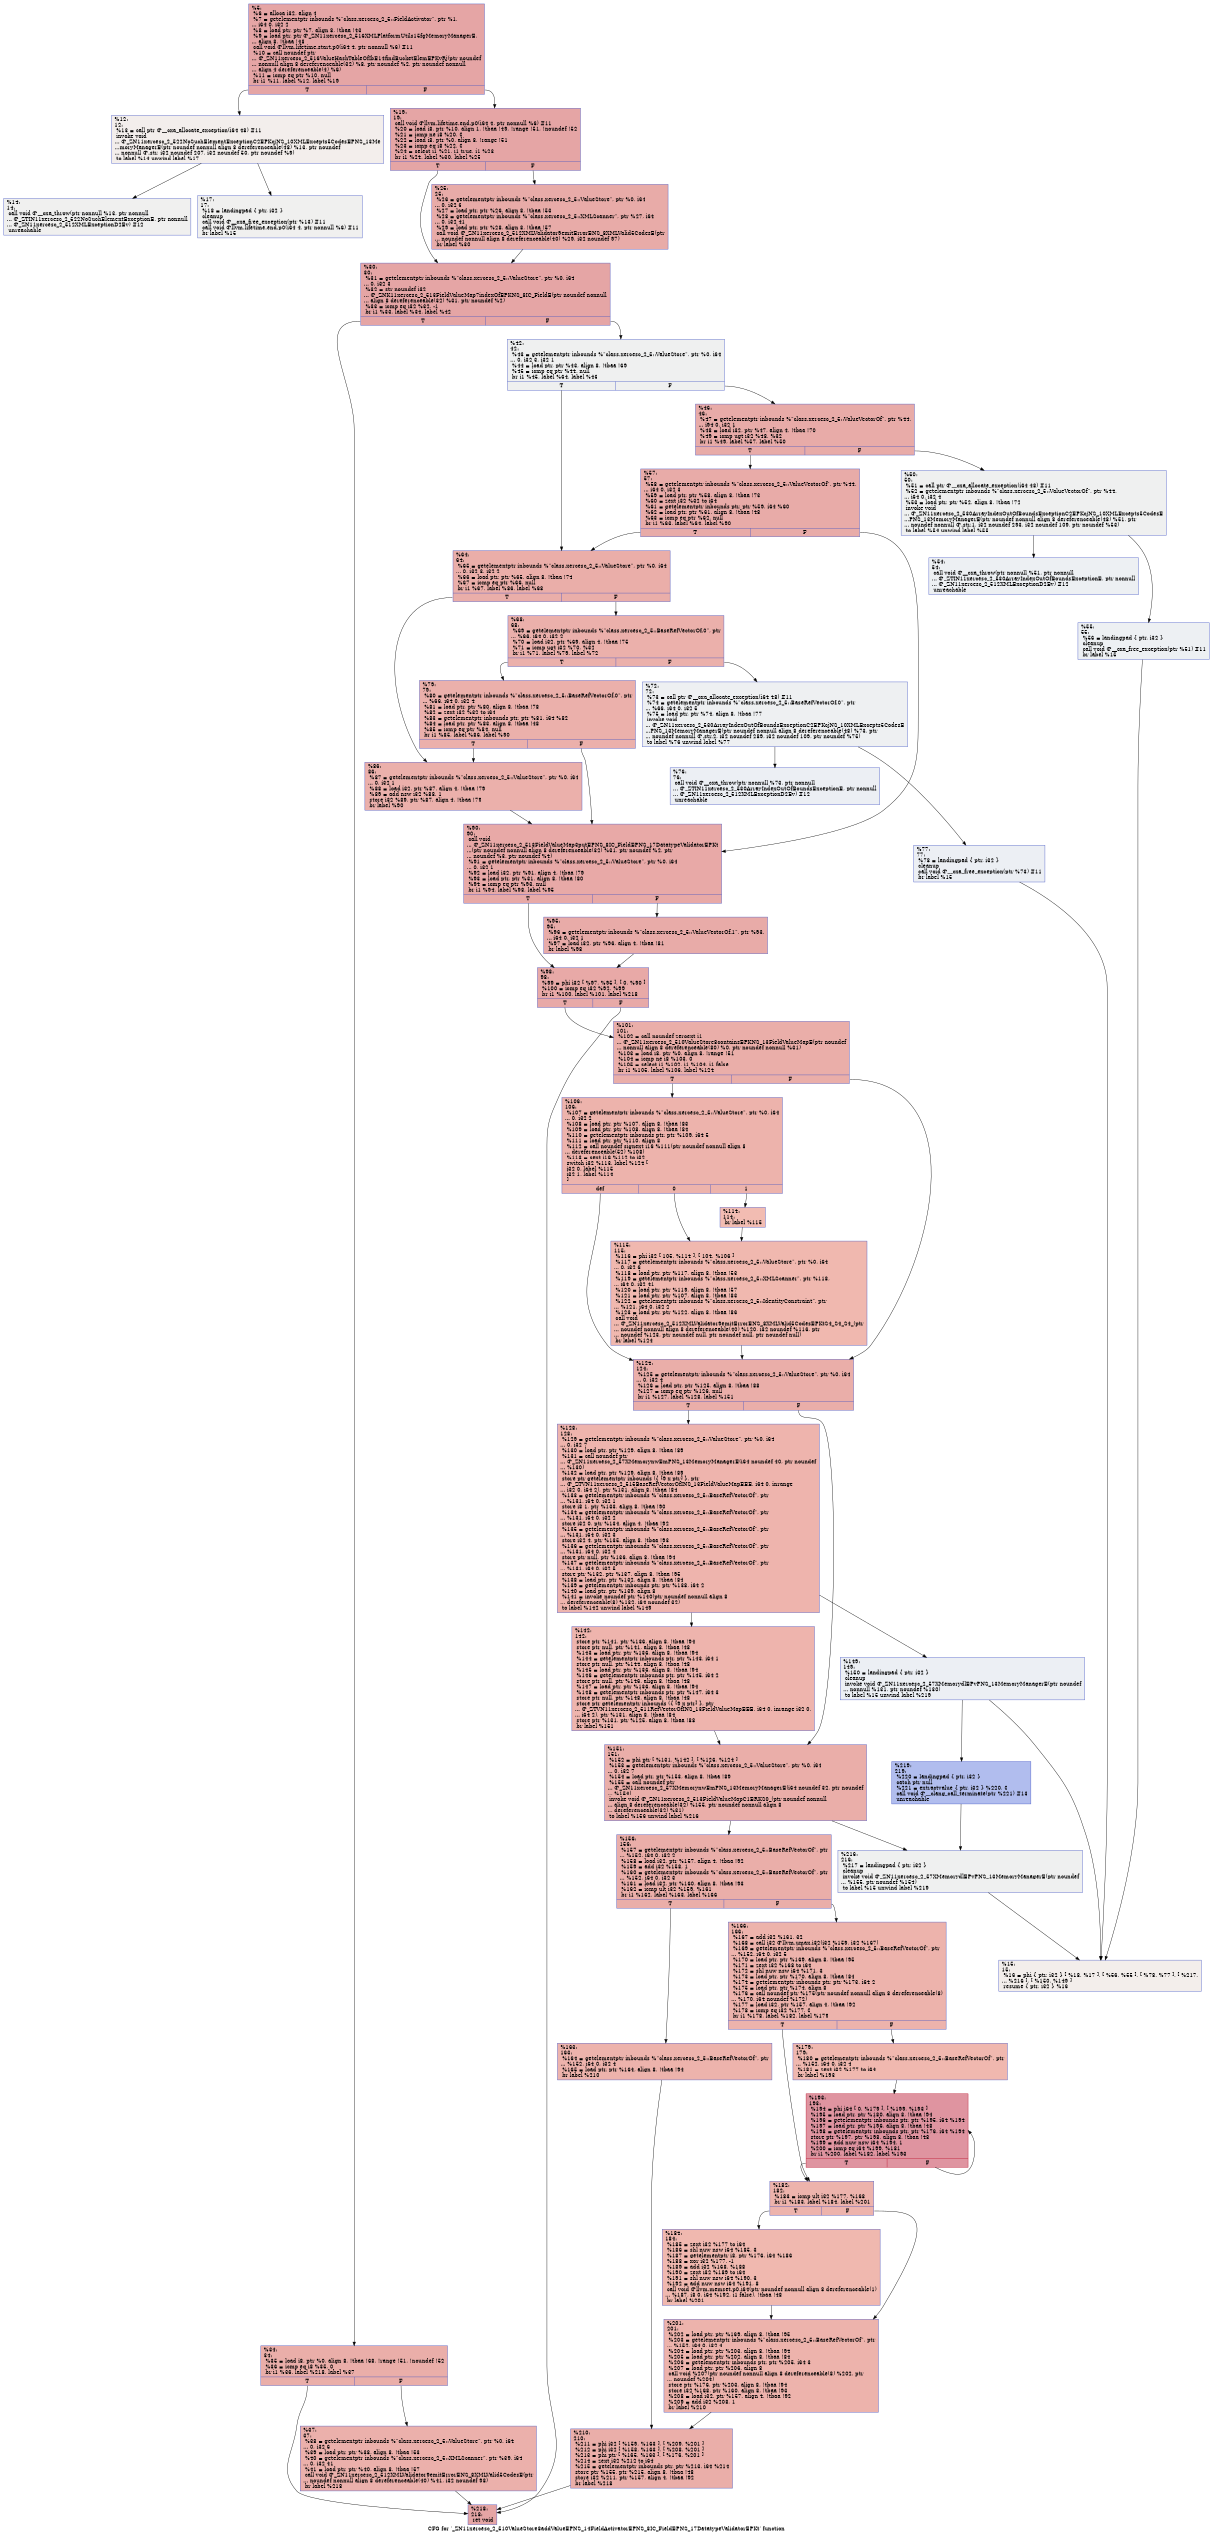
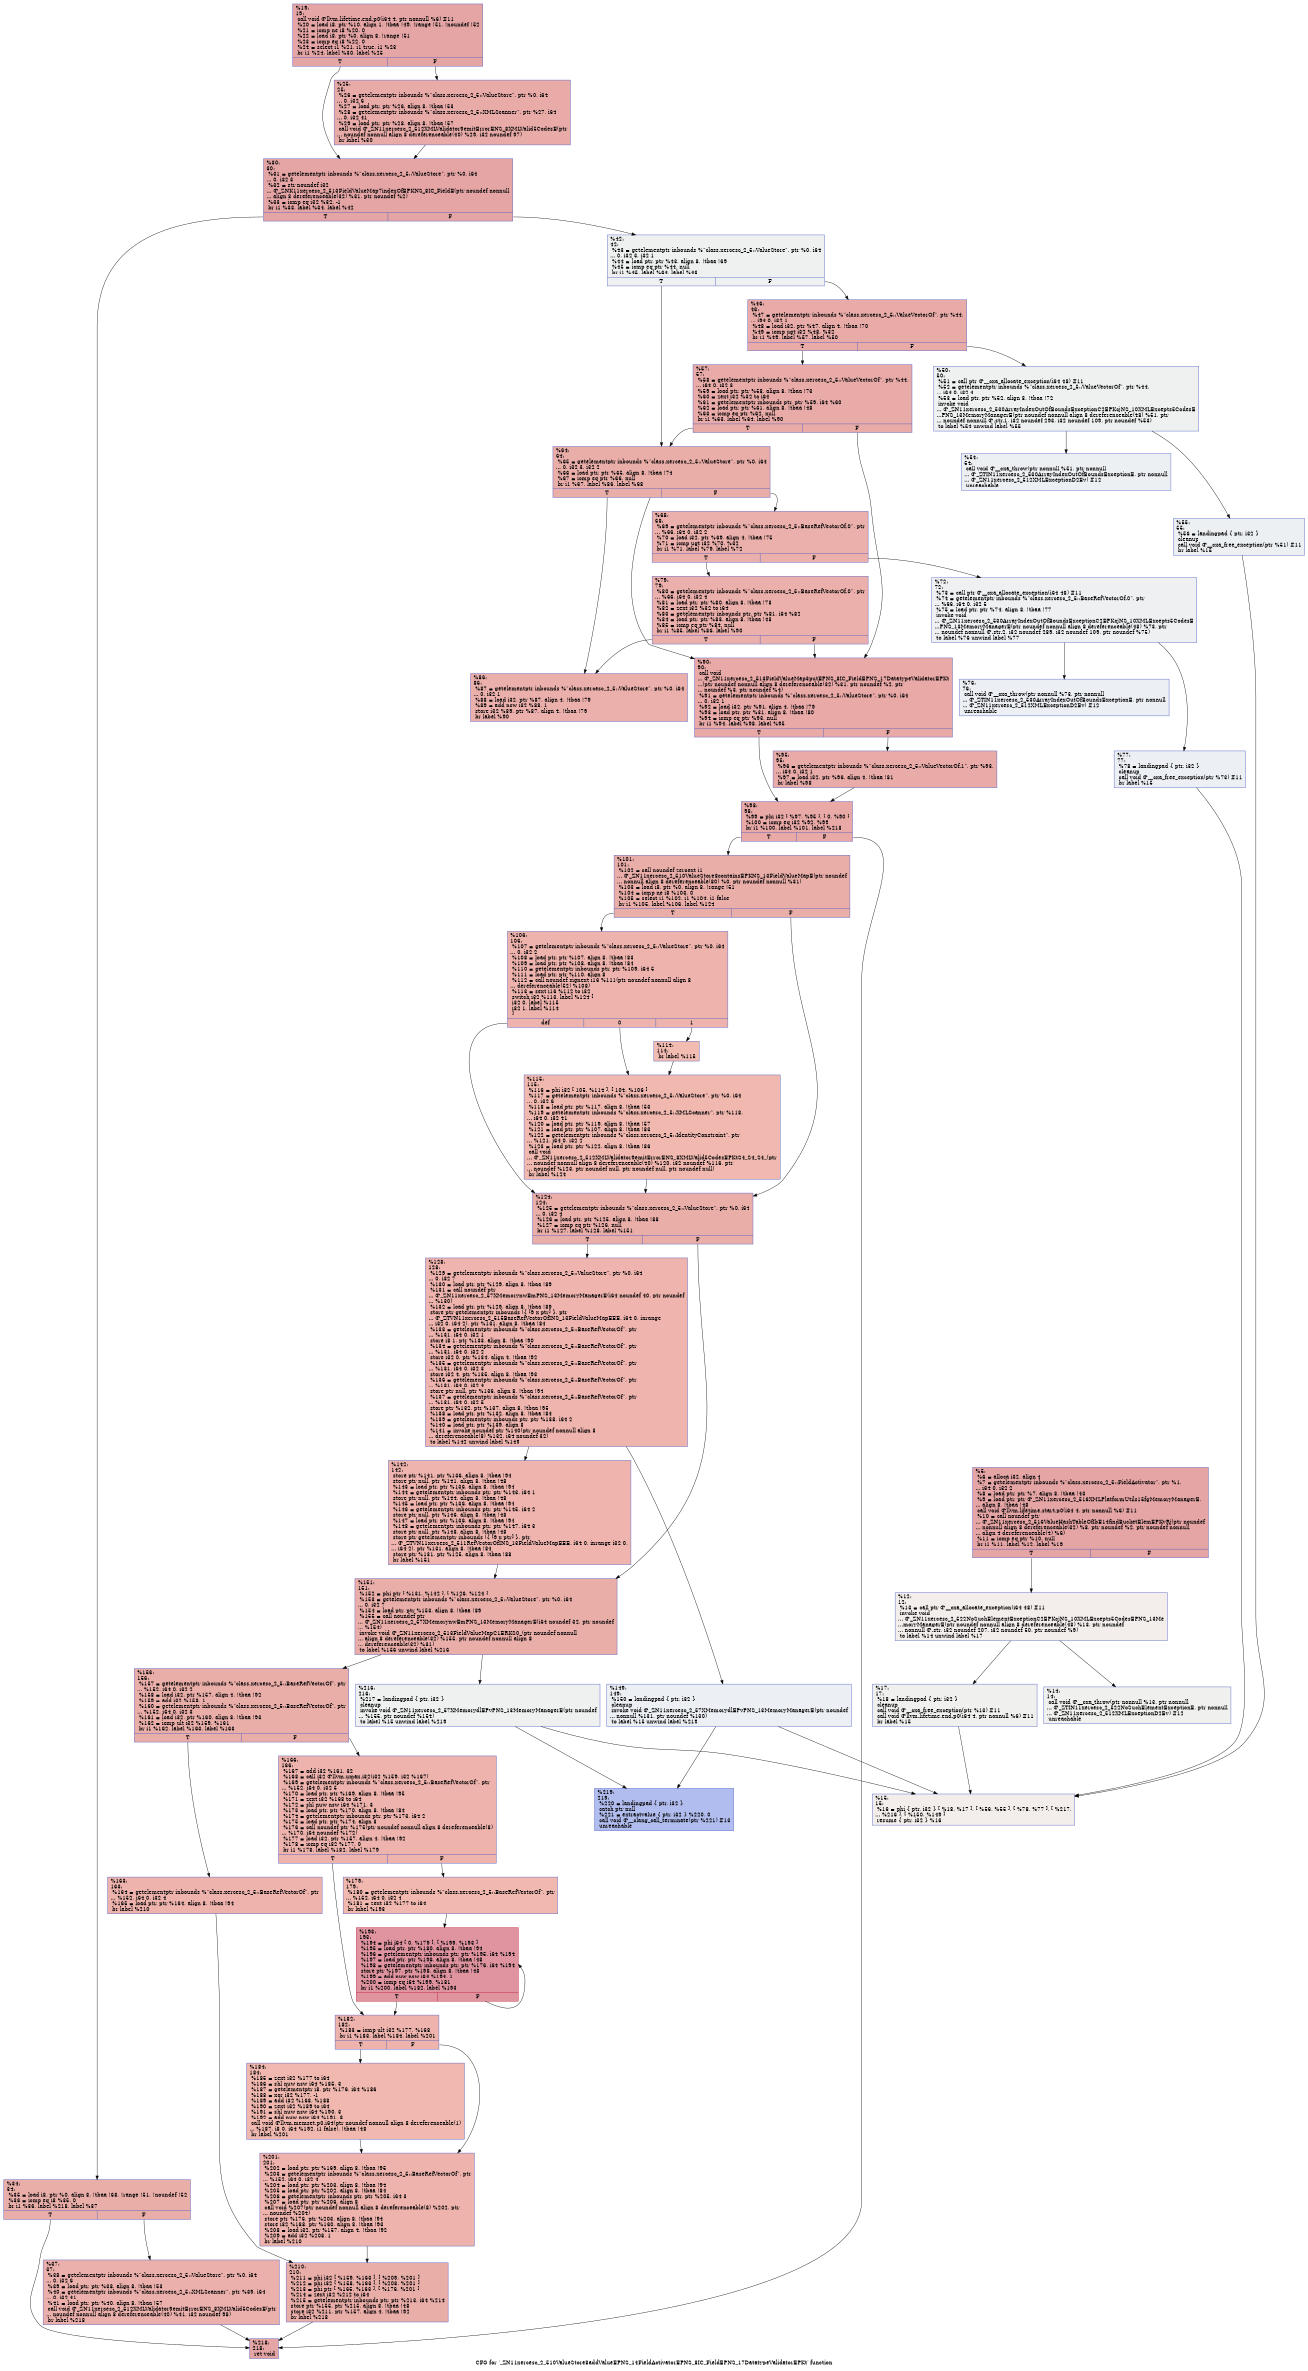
(493, 95) -> none
(519, 816) -> (632, 593)
none -> (964, 1758)
(961, 1825) -> (569, 1756)
